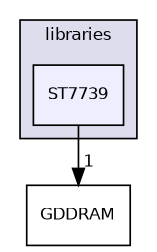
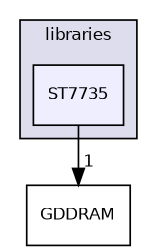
(78, 95) -> (78, 95)
